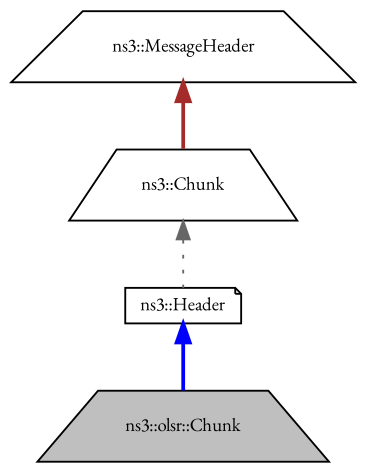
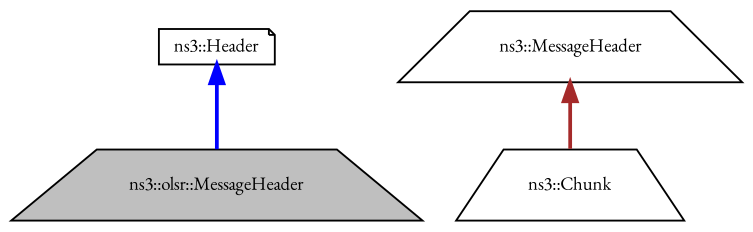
(183, 264) -> none
(183, 426) -> (217, 185)
